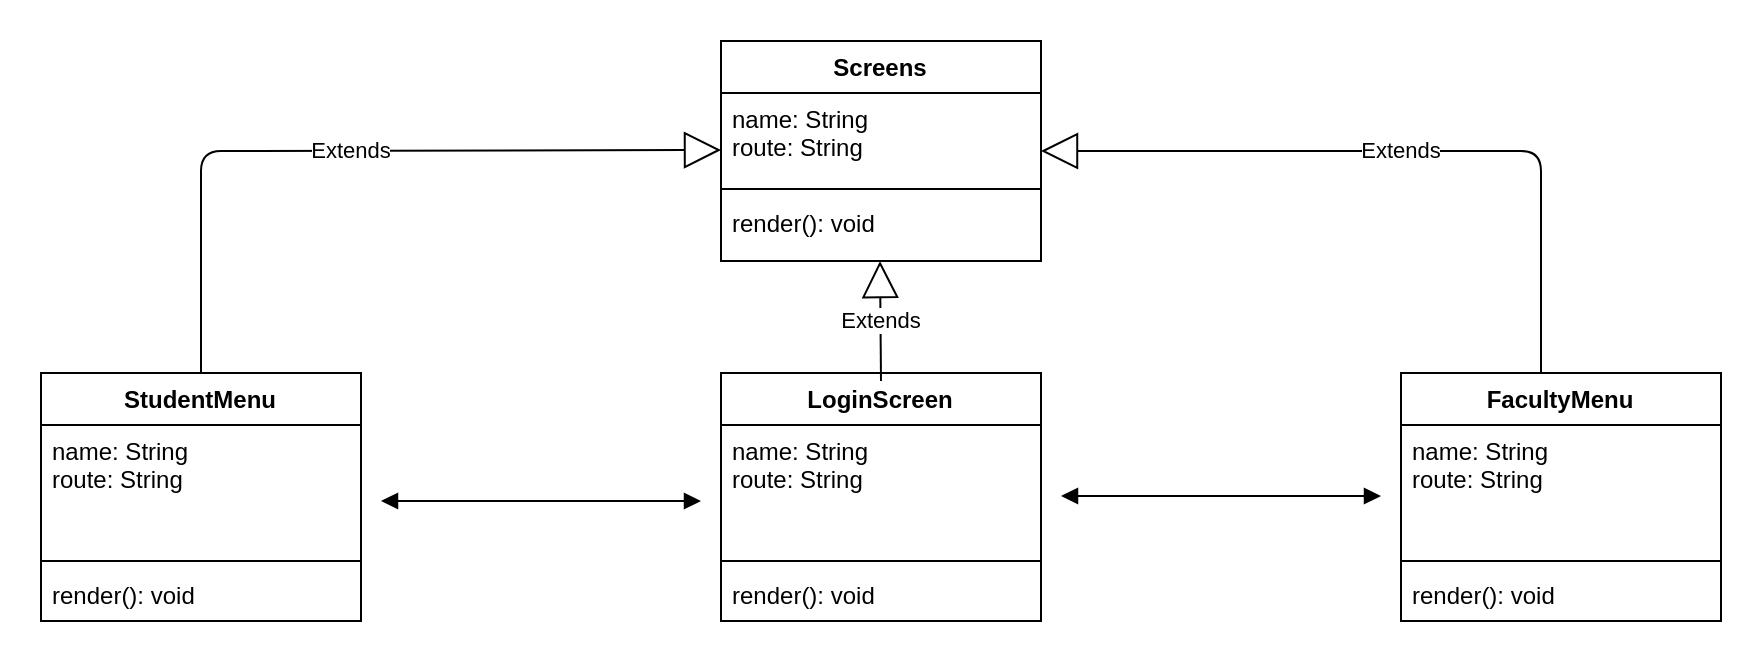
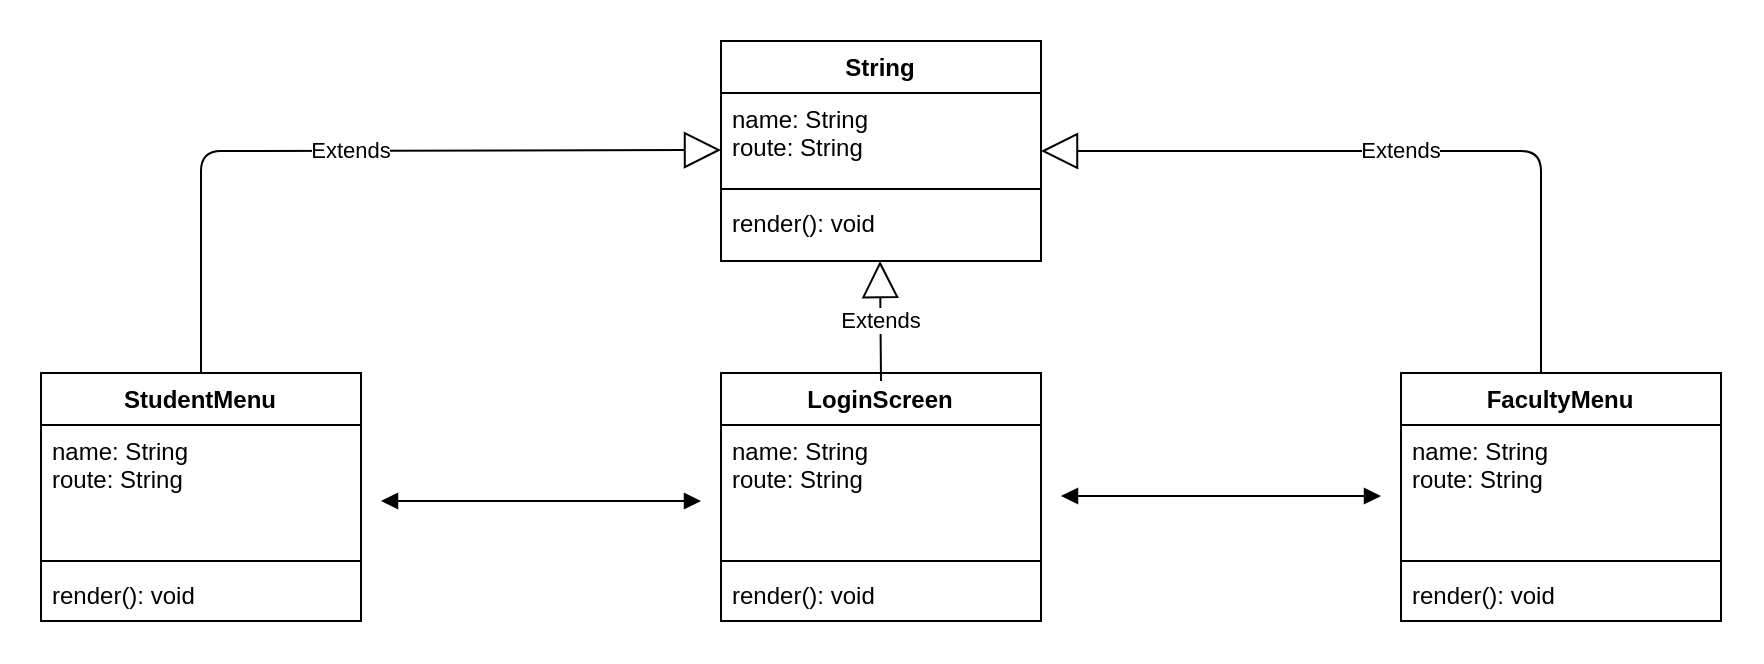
(880, 68) -> (880, 68)
